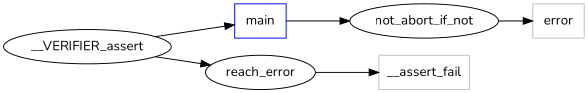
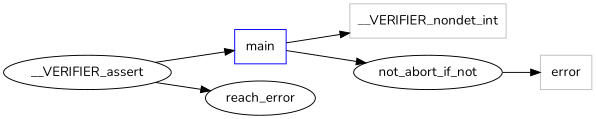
none -> (428, 21)
(424, 72) -> none
